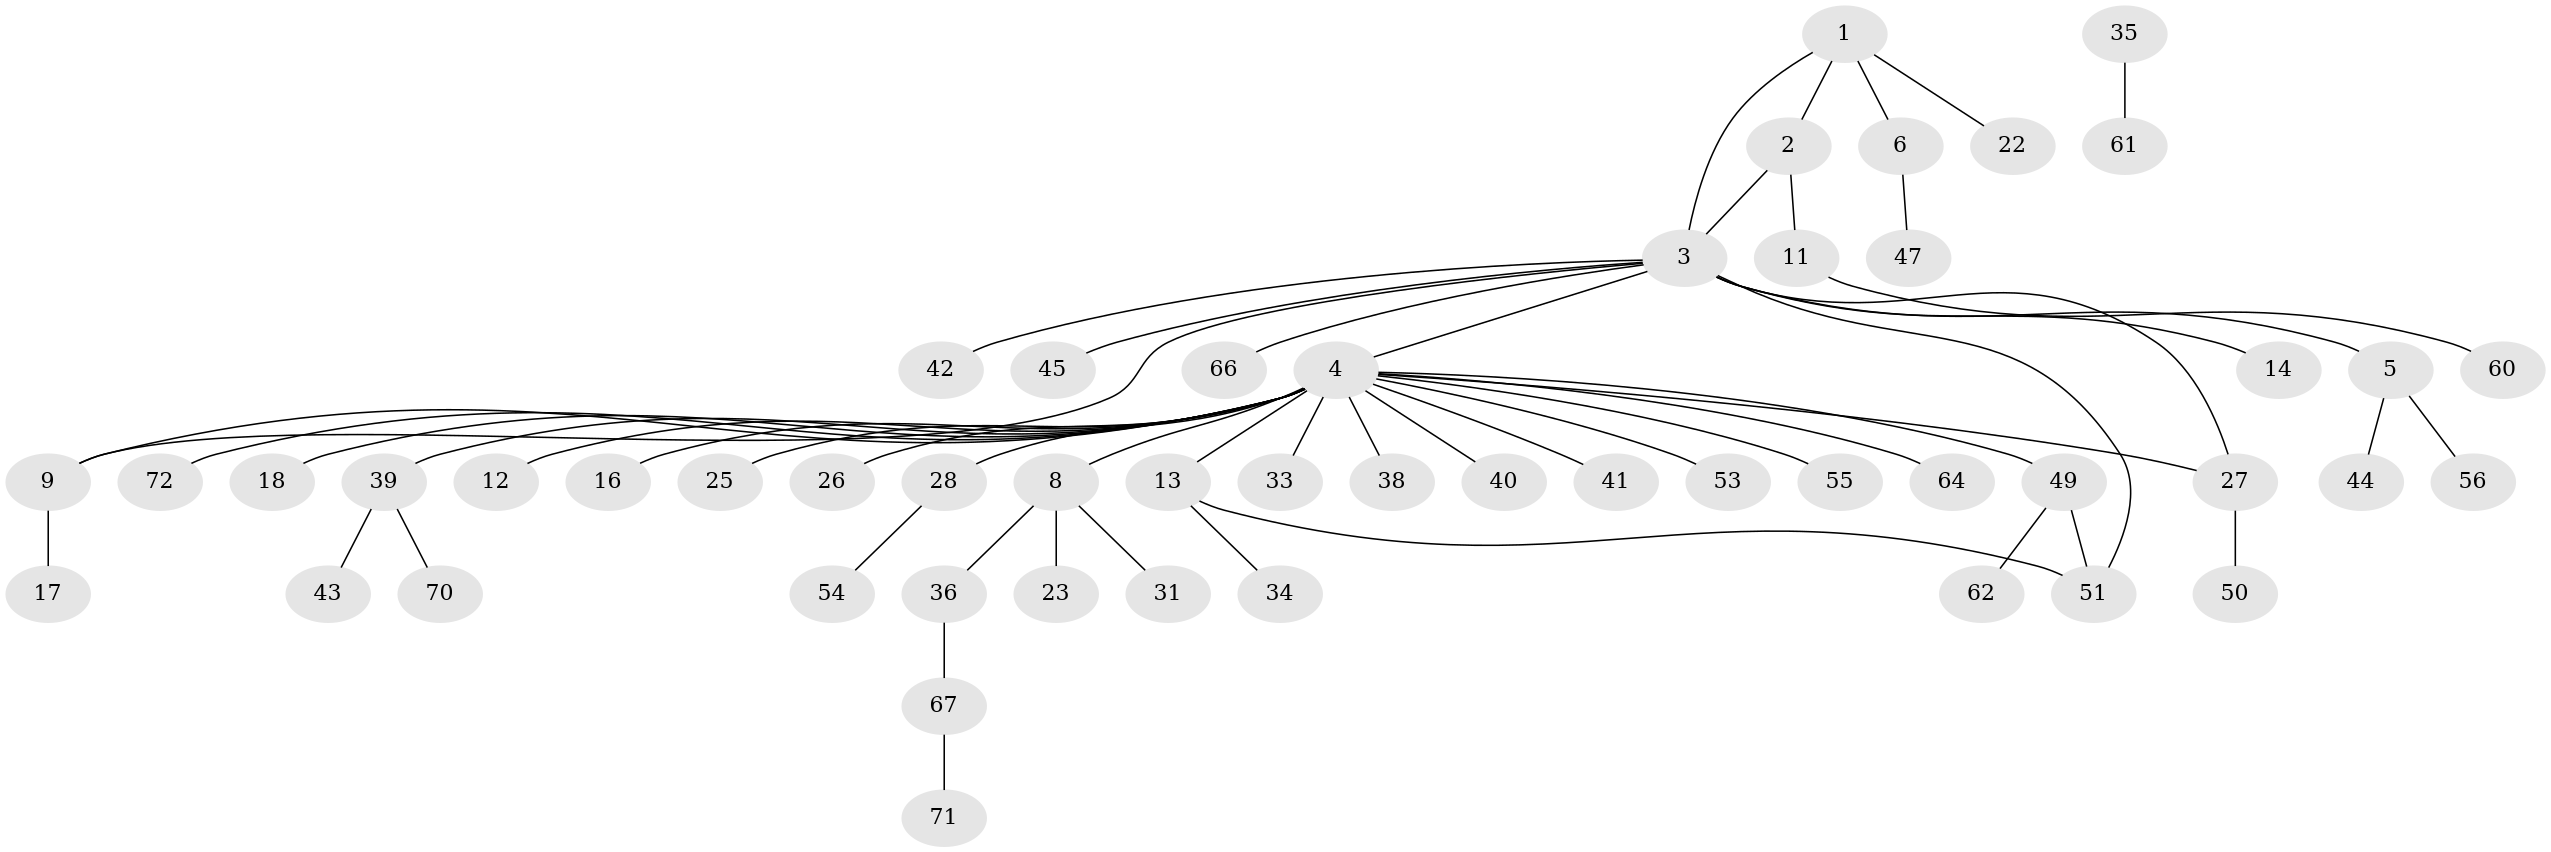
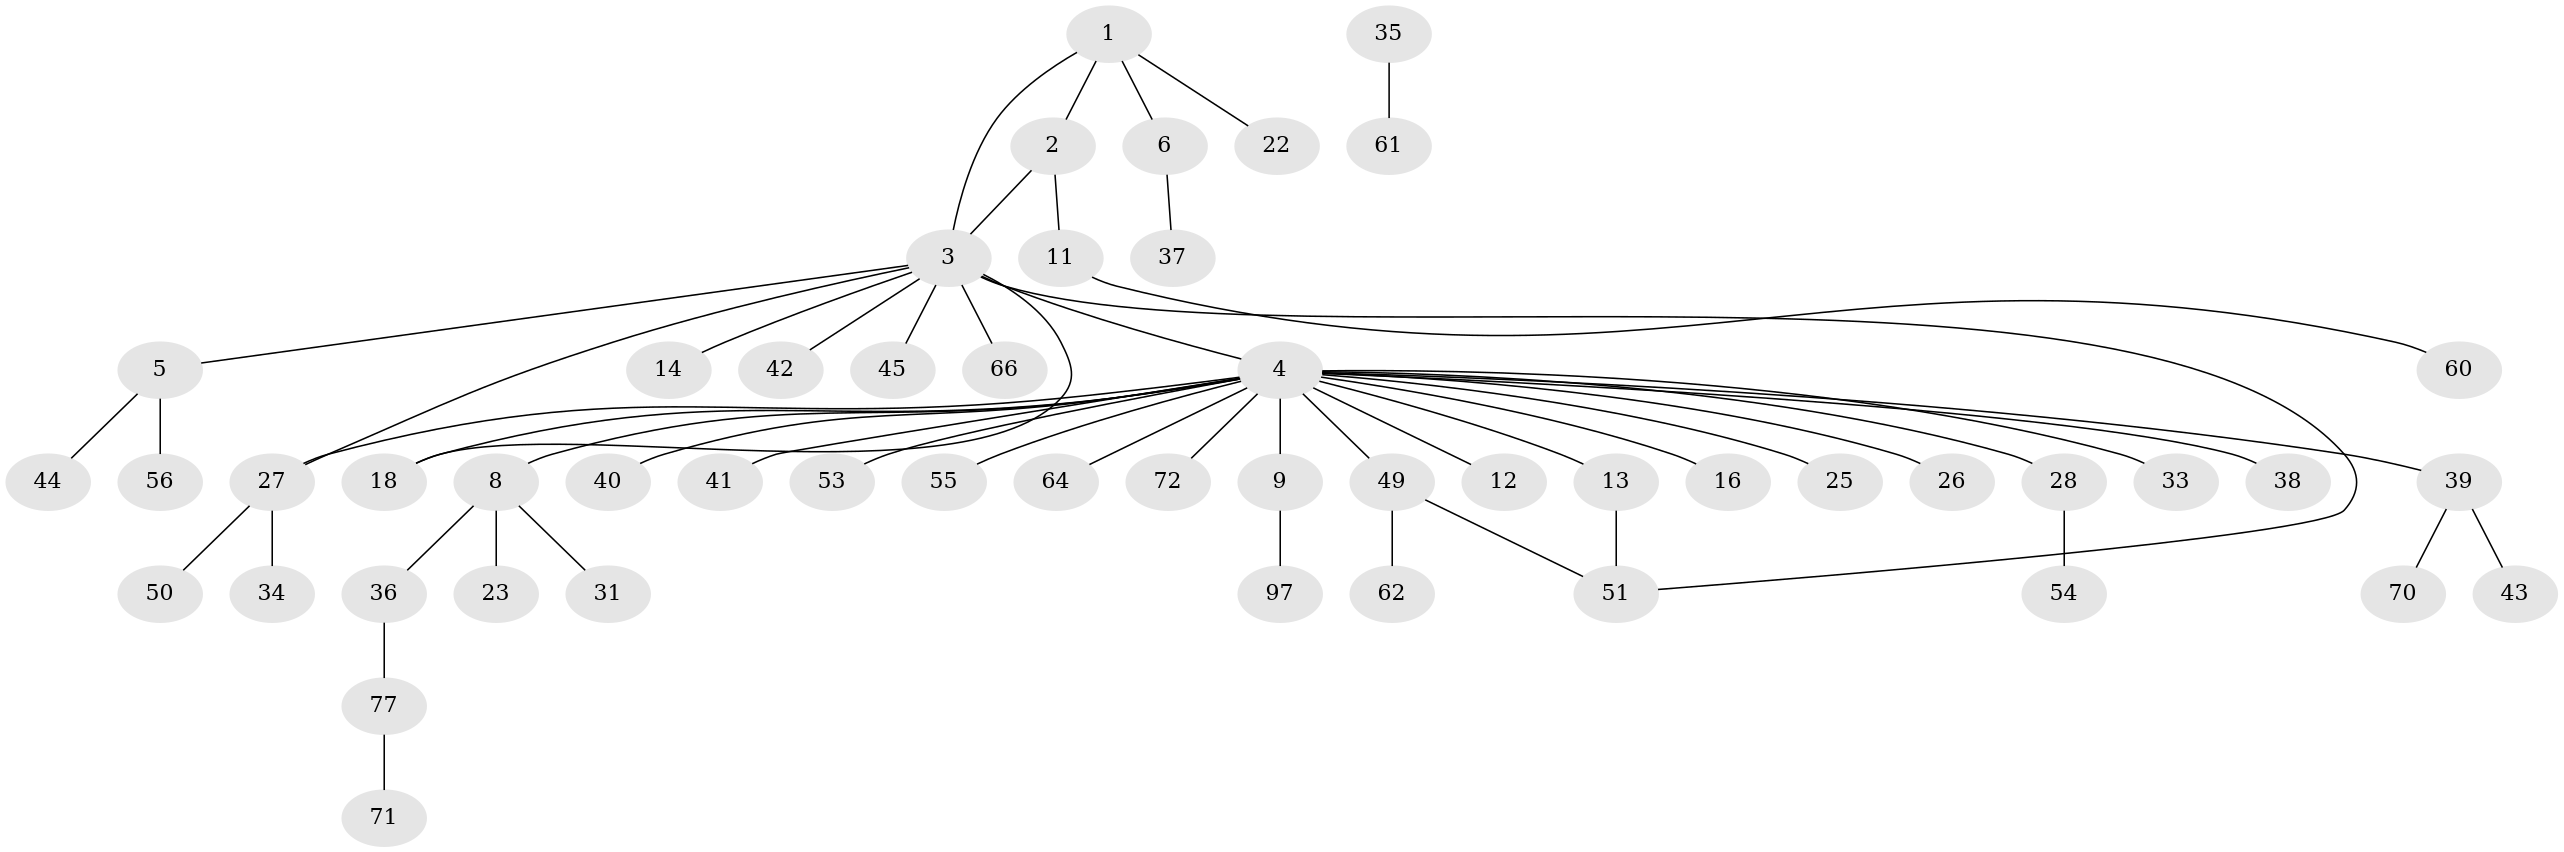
(1909, 258) -> (1173, 258)
(1075, 408) -> (867, 451)
(1224, 538) -> (272, 538)
(48, 594) -> (1280, 594)
(944, 706) -> (384, 706)
